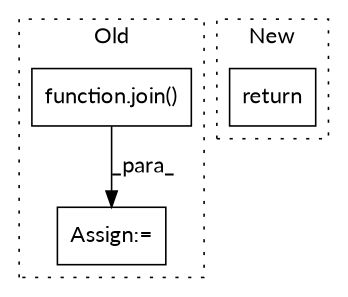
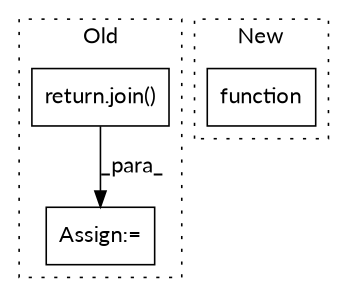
(112, 97) -> (100, 97)
(273, 97) -> (261, 97)
